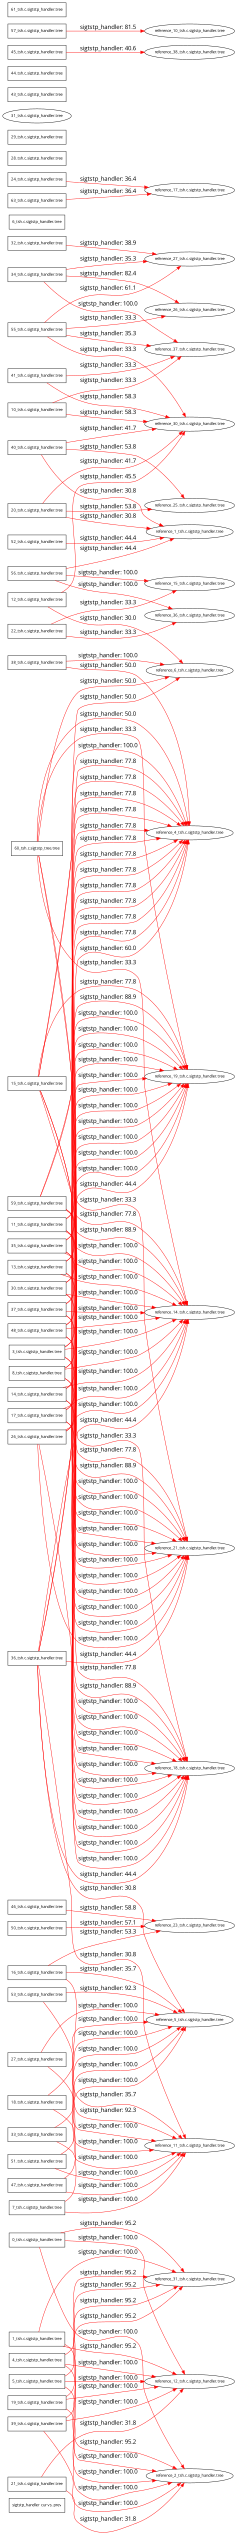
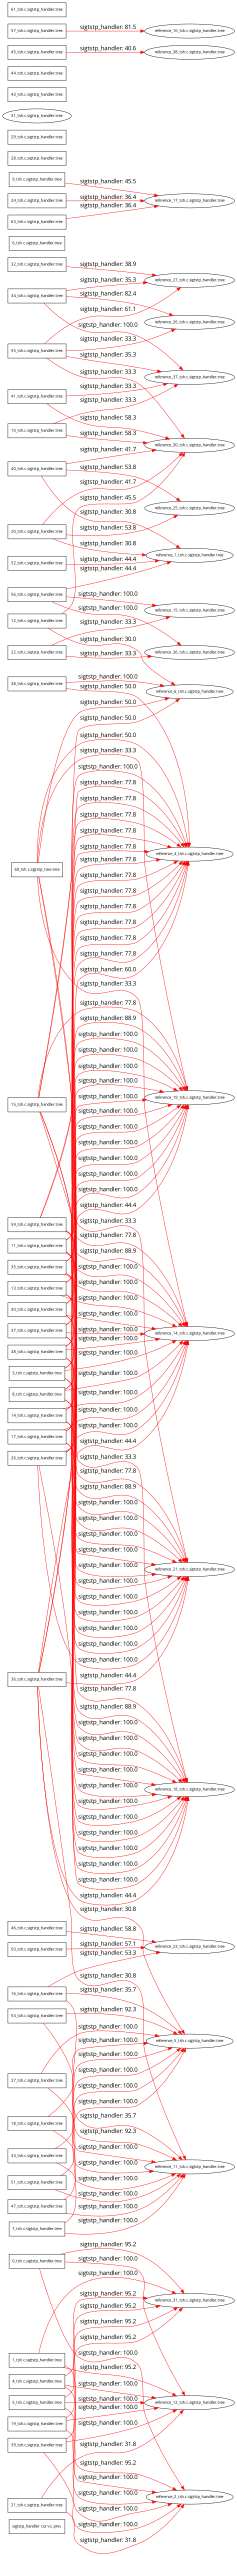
none -> (37, 180)
